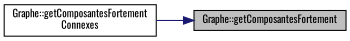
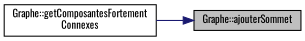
(270, 20) -> (247, 20)
